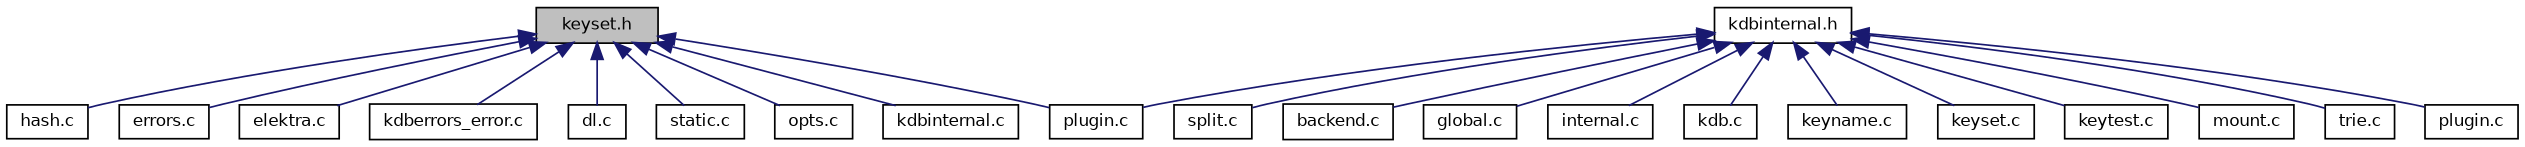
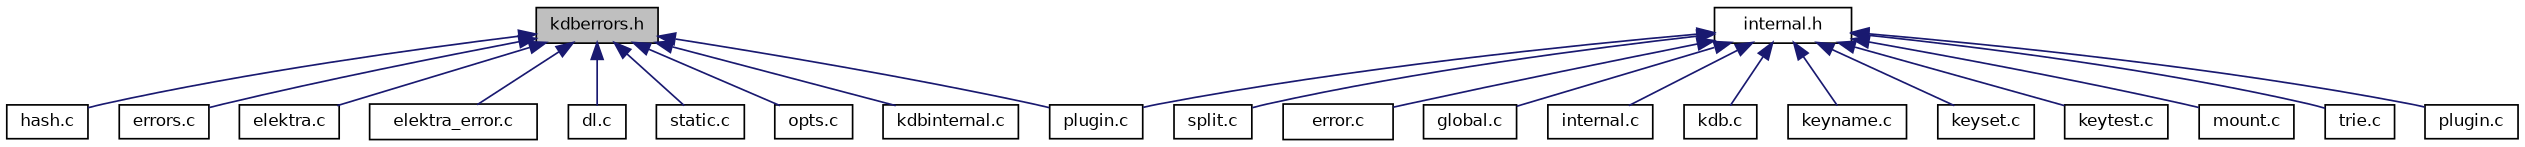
(597, 25) -> (597, 25)
(1783, 25) -> (1783, 25)
(453, 122) -> (453, 122)
(1338, 122) -> (1338, 122)
